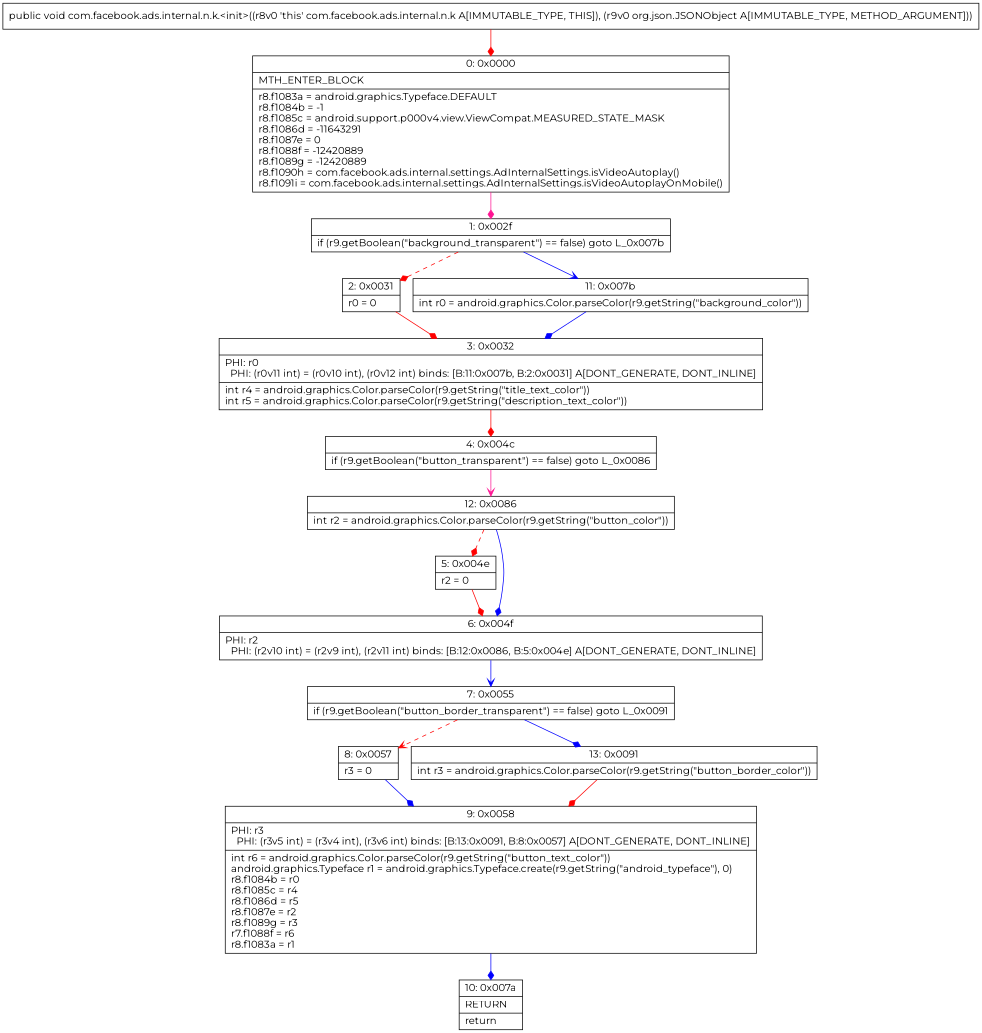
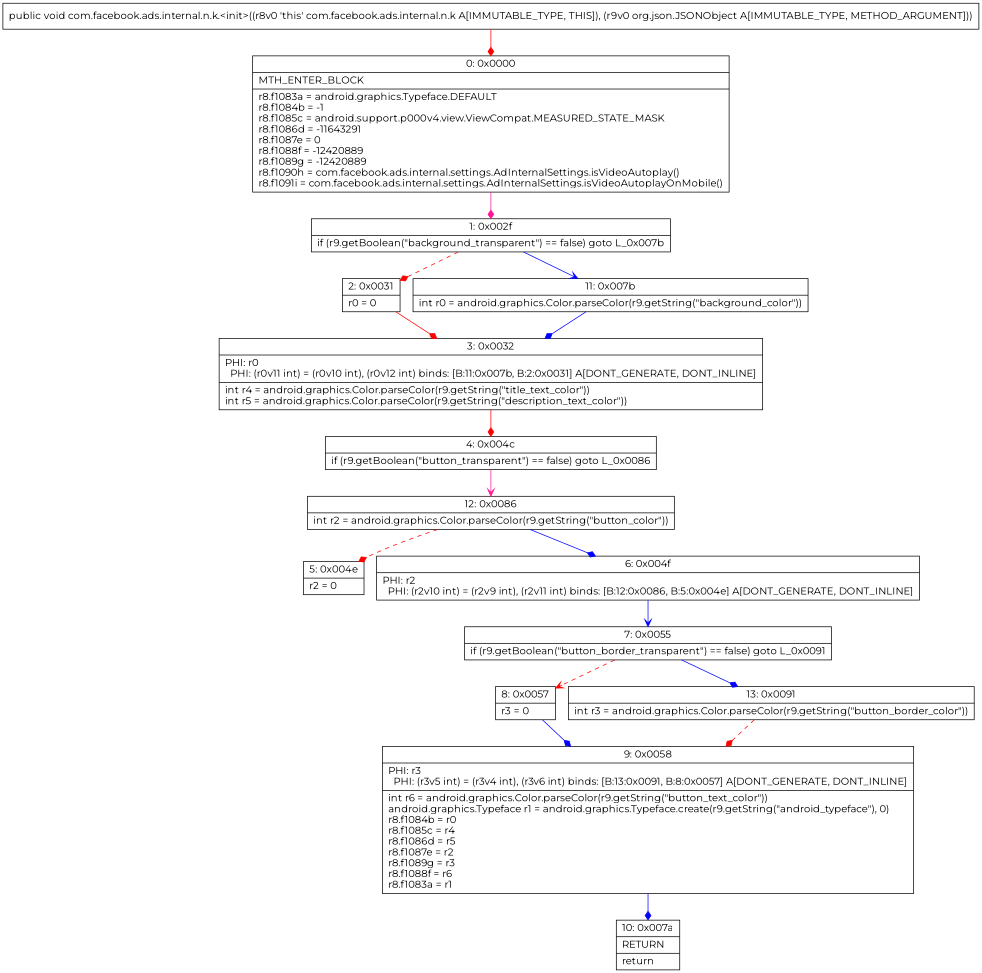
(476, 599) -> none
(586, 790) -> (743, 730)
(263, 934) -> (420, 874)
